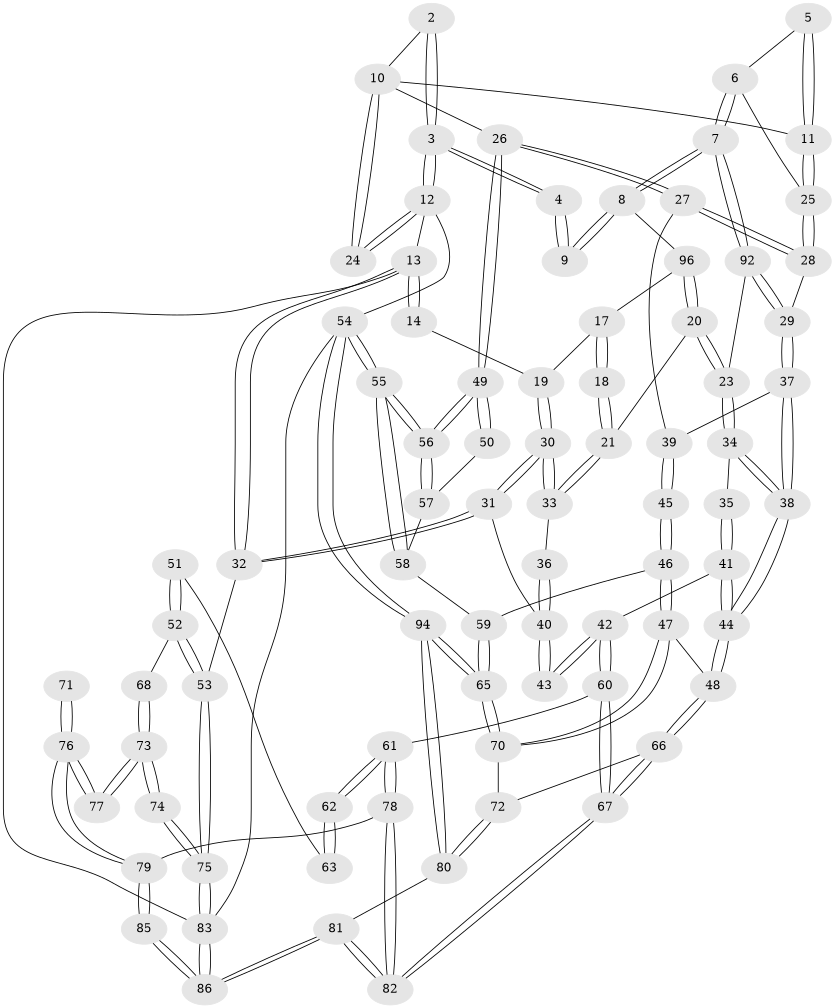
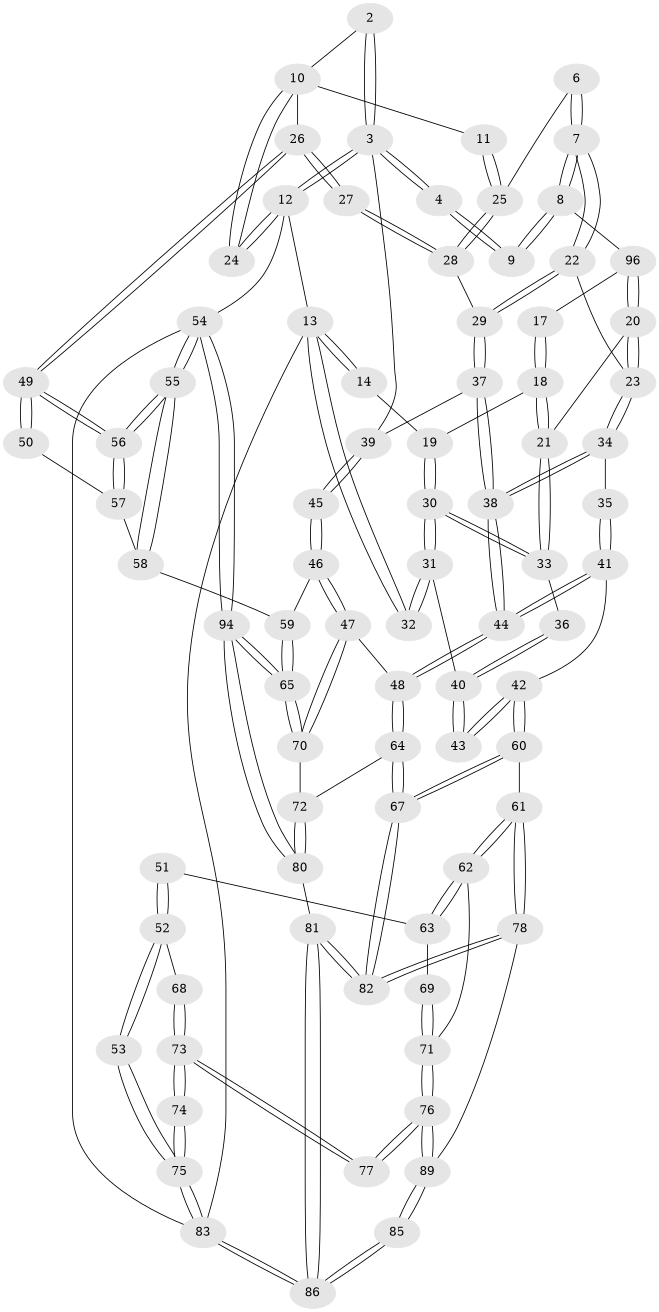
(808, 19) -> none
(748, 261) -> (572, 261)
(649, 320) -> (390, 294)
(572, 352) -> (493, 409)
(222, 626) -> none
(659, 747) -> (398, 747)
(144, 868) -> (427, 1172)
none -> (467, 963)
none -> (427, 990)
